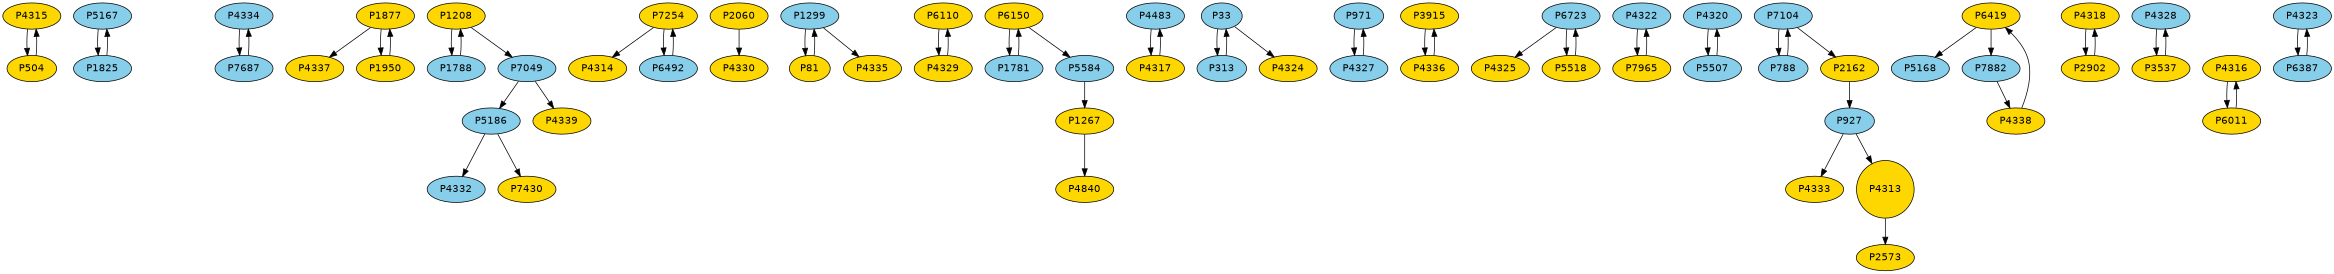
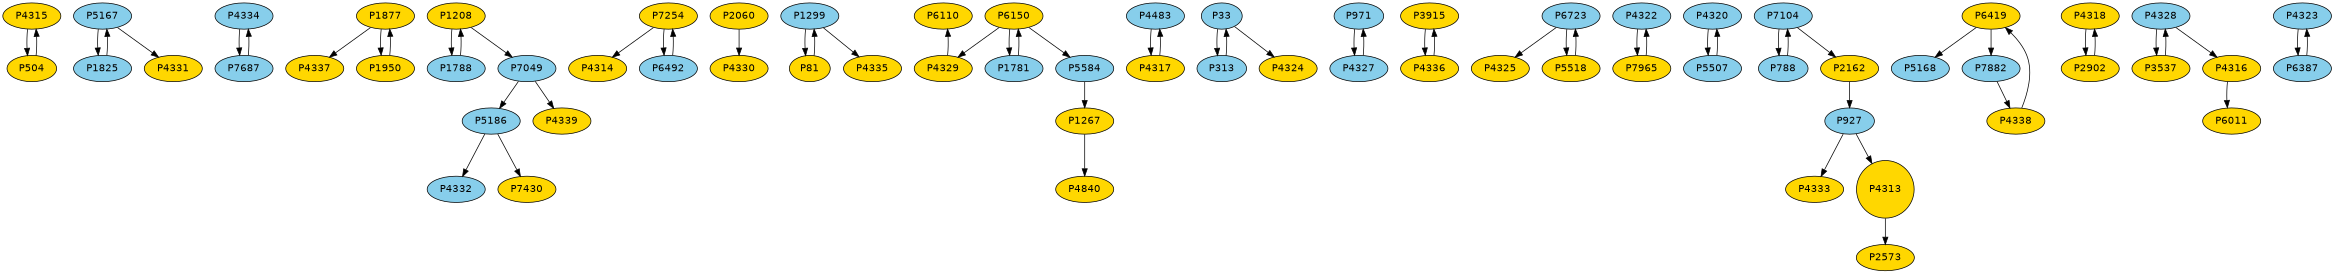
(938, 38) -> (981, 40)
none -> (173, 69)
(2237, 98) -> (2194, 40)
